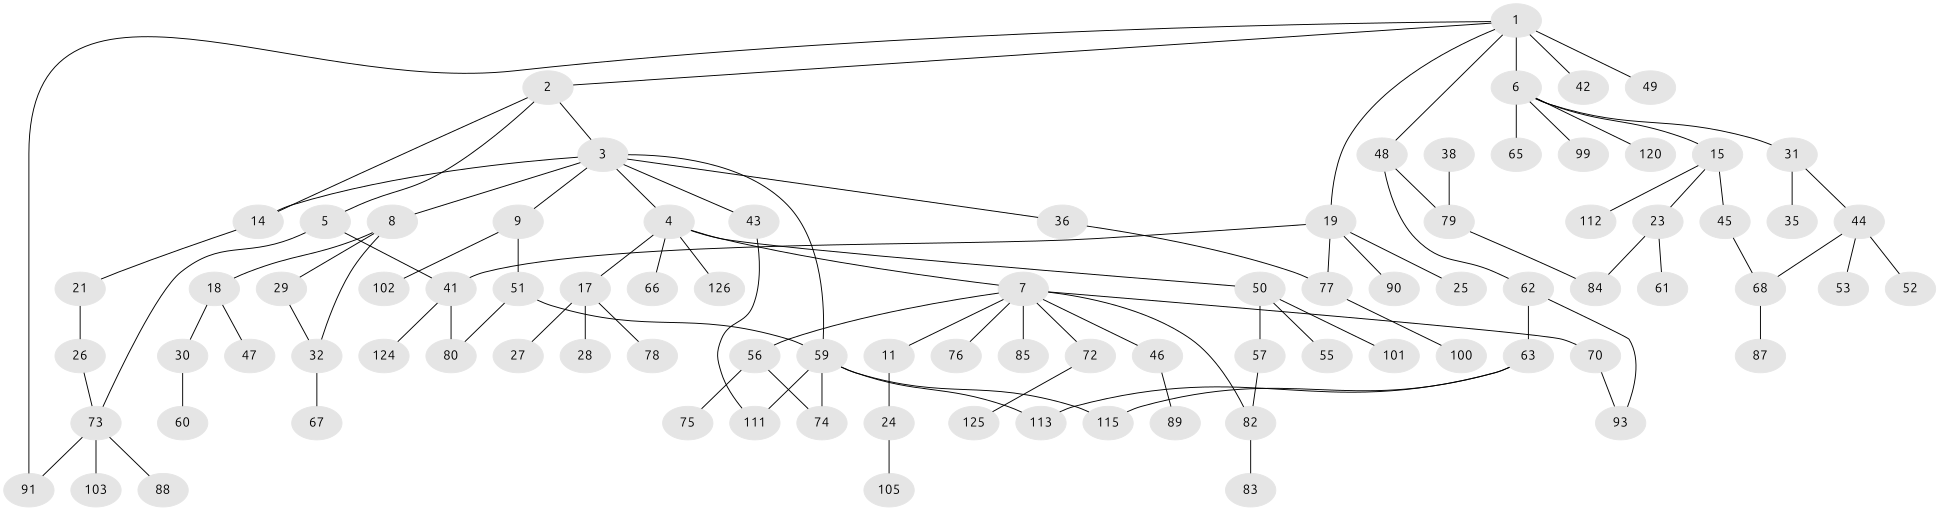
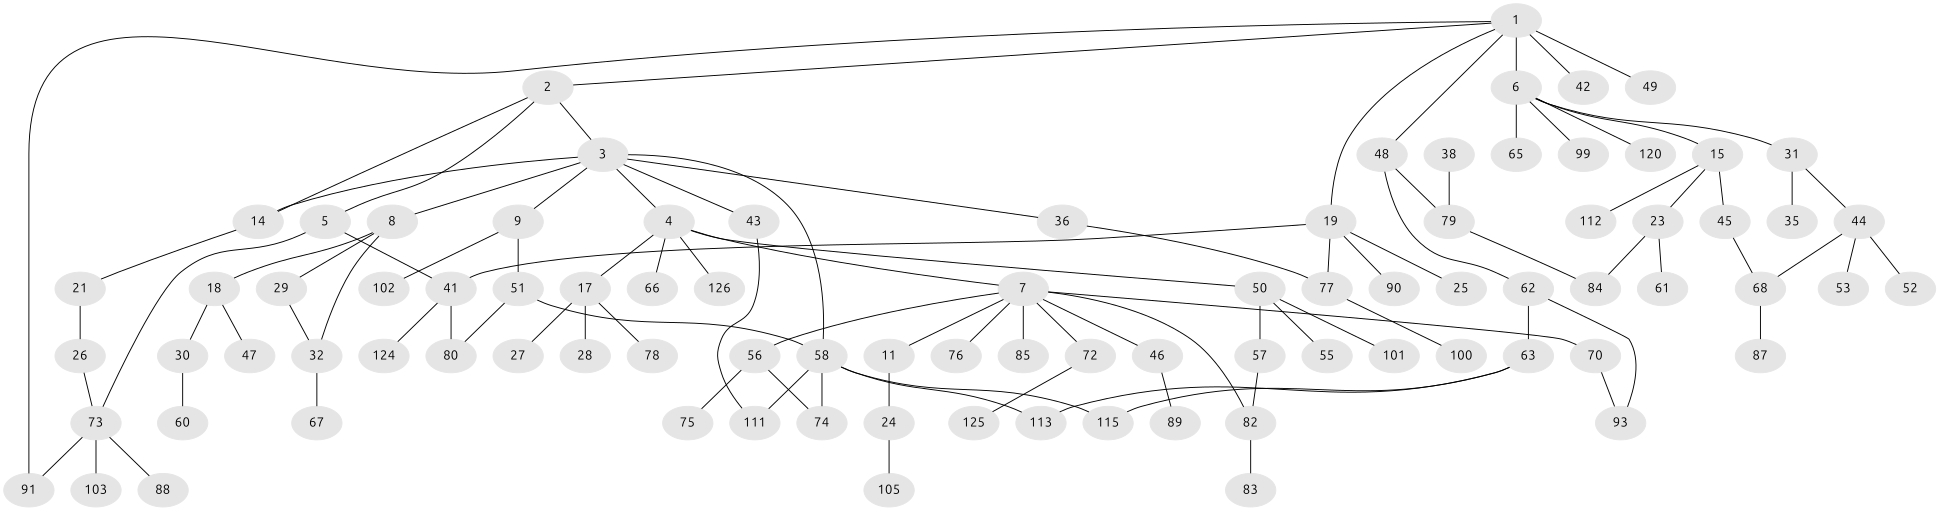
(822, 356) -> (822, 356)
